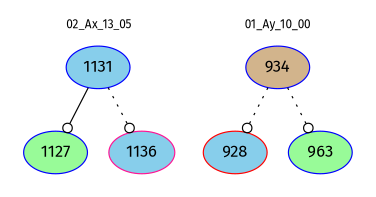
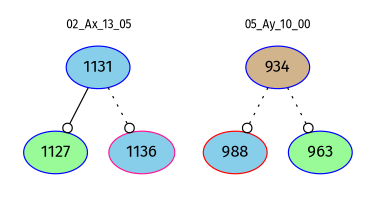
(278, 25) -> (278, 25)
(235, 152) -> (235, 152)
